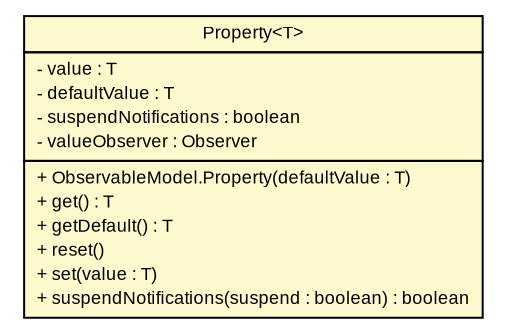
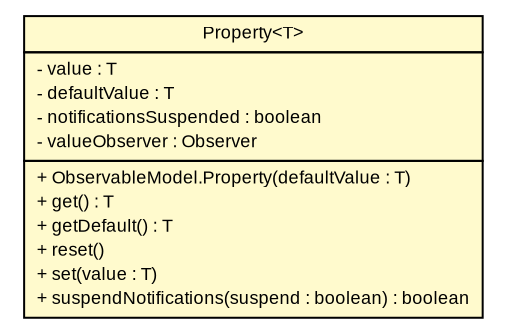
(169, 118) -> (180, 118)
